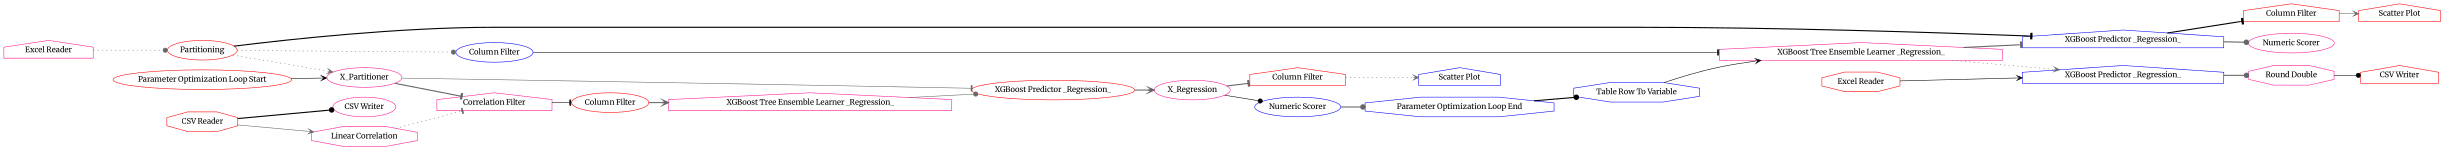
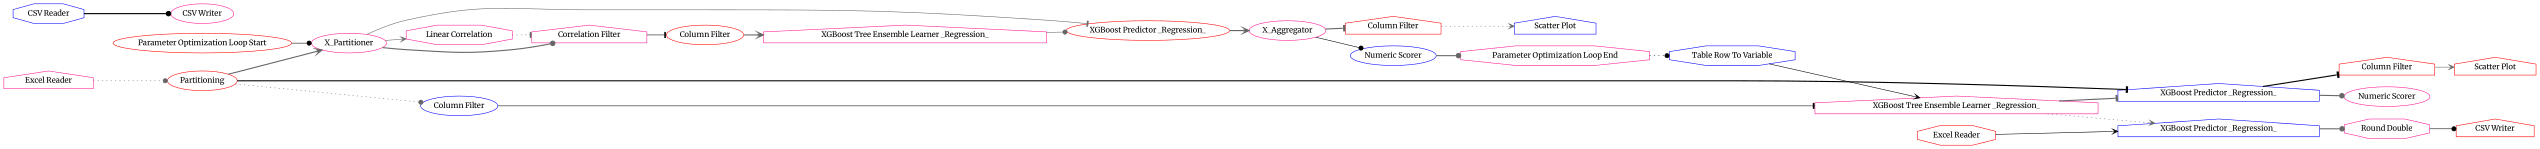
(280, 63) -> (272, 63)
(306, 78) -> (299, 43)
(427, 90) -> (467, 52)
(1192, 90) -> (1287, 31)
(1554, 99) -> (1657, 56)
(1460, 107) -> (1555, 56)
(202, 122) -> (49, 14)
(273, 128) -> (393, 40)
